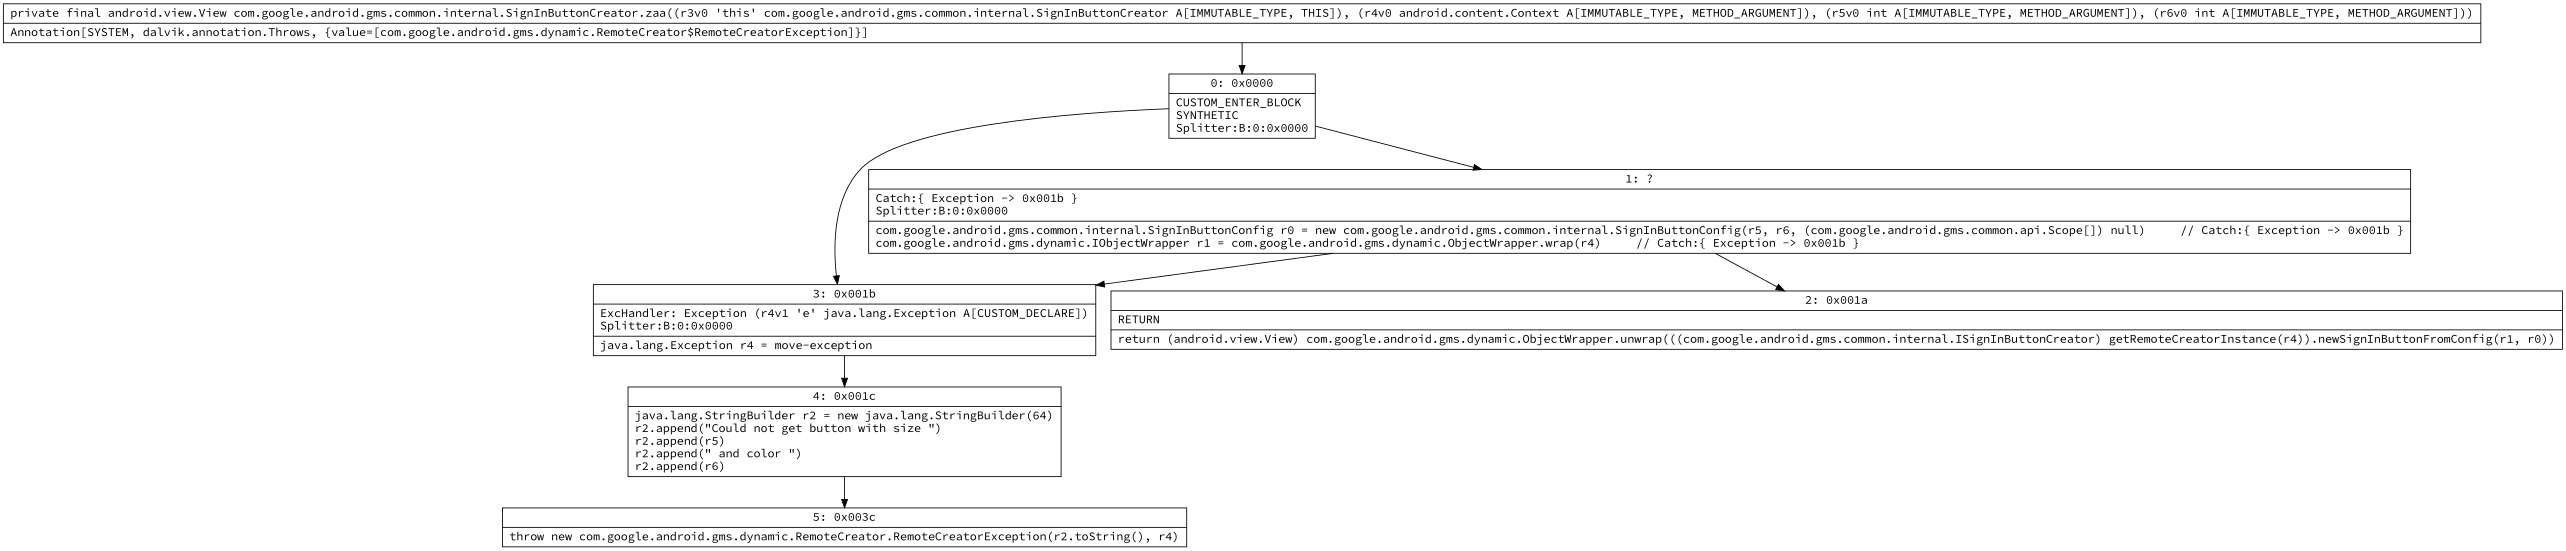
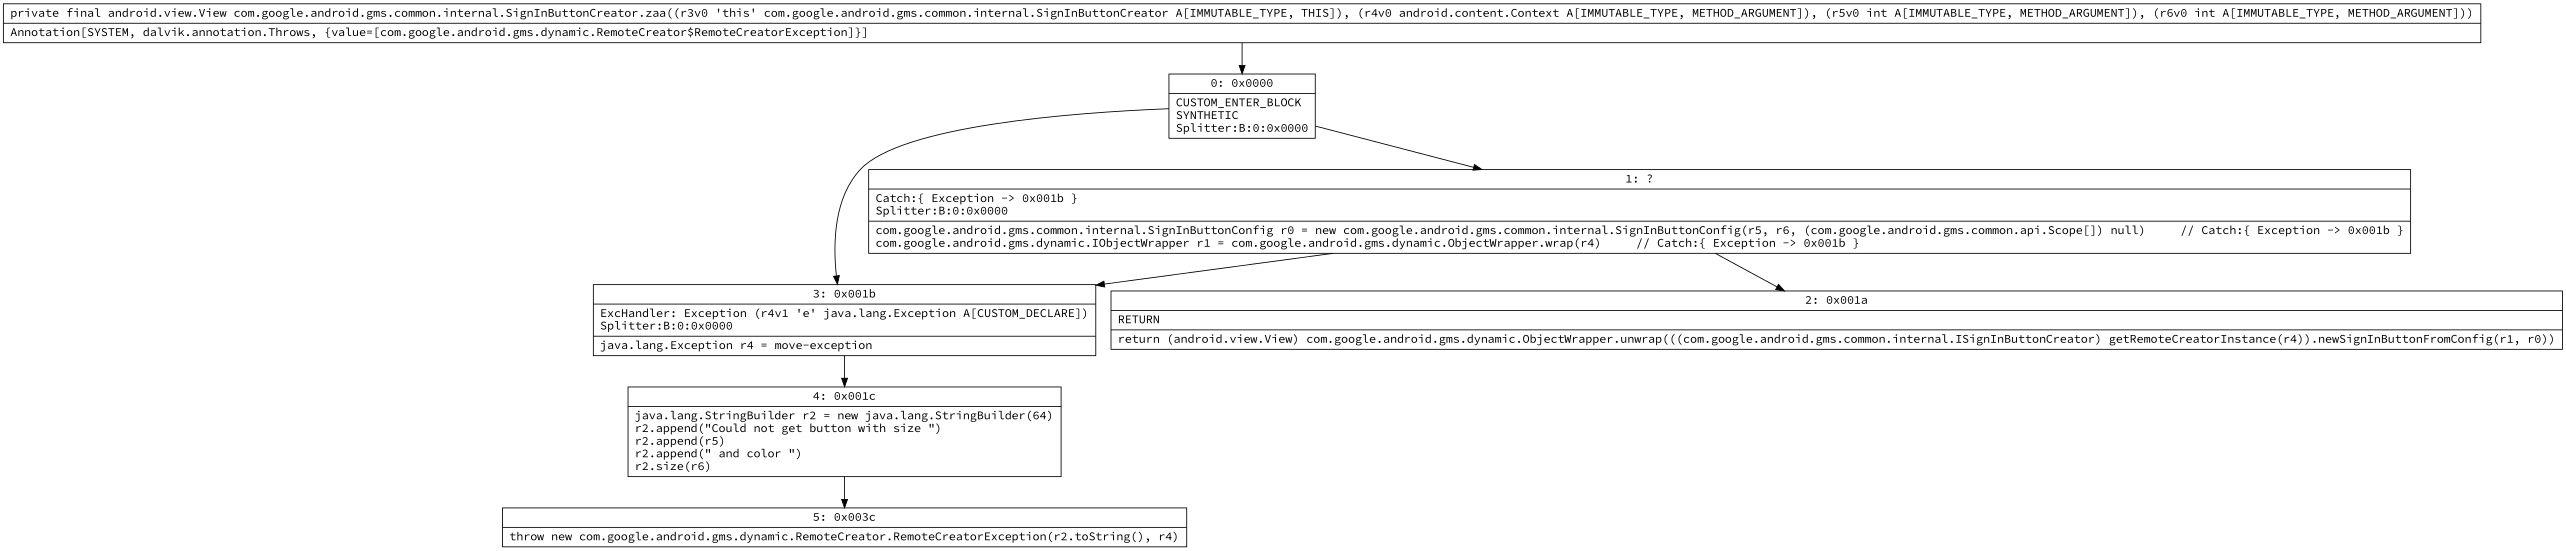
(680, 466) -> (673, 466)
